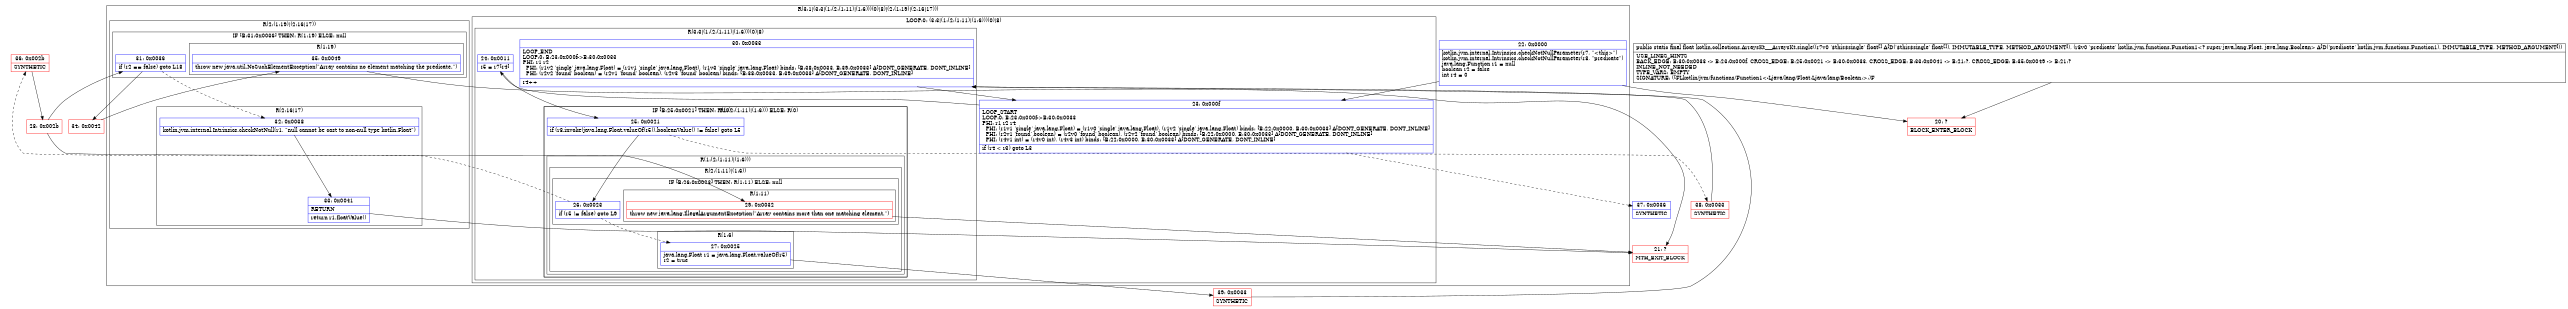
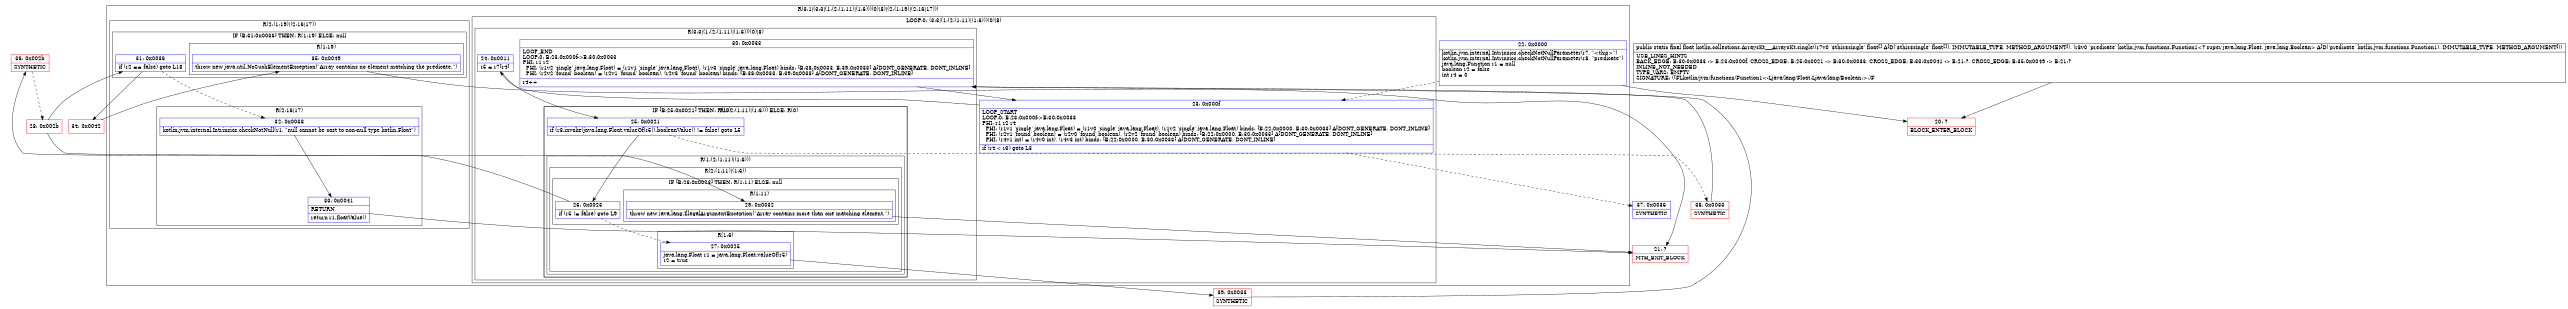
(1380, 93) -> (1380, 93)
(37, 94) -> (37, 94)
(259, 156) -> (259, 156)
(760, 210) -> (760, 210)
